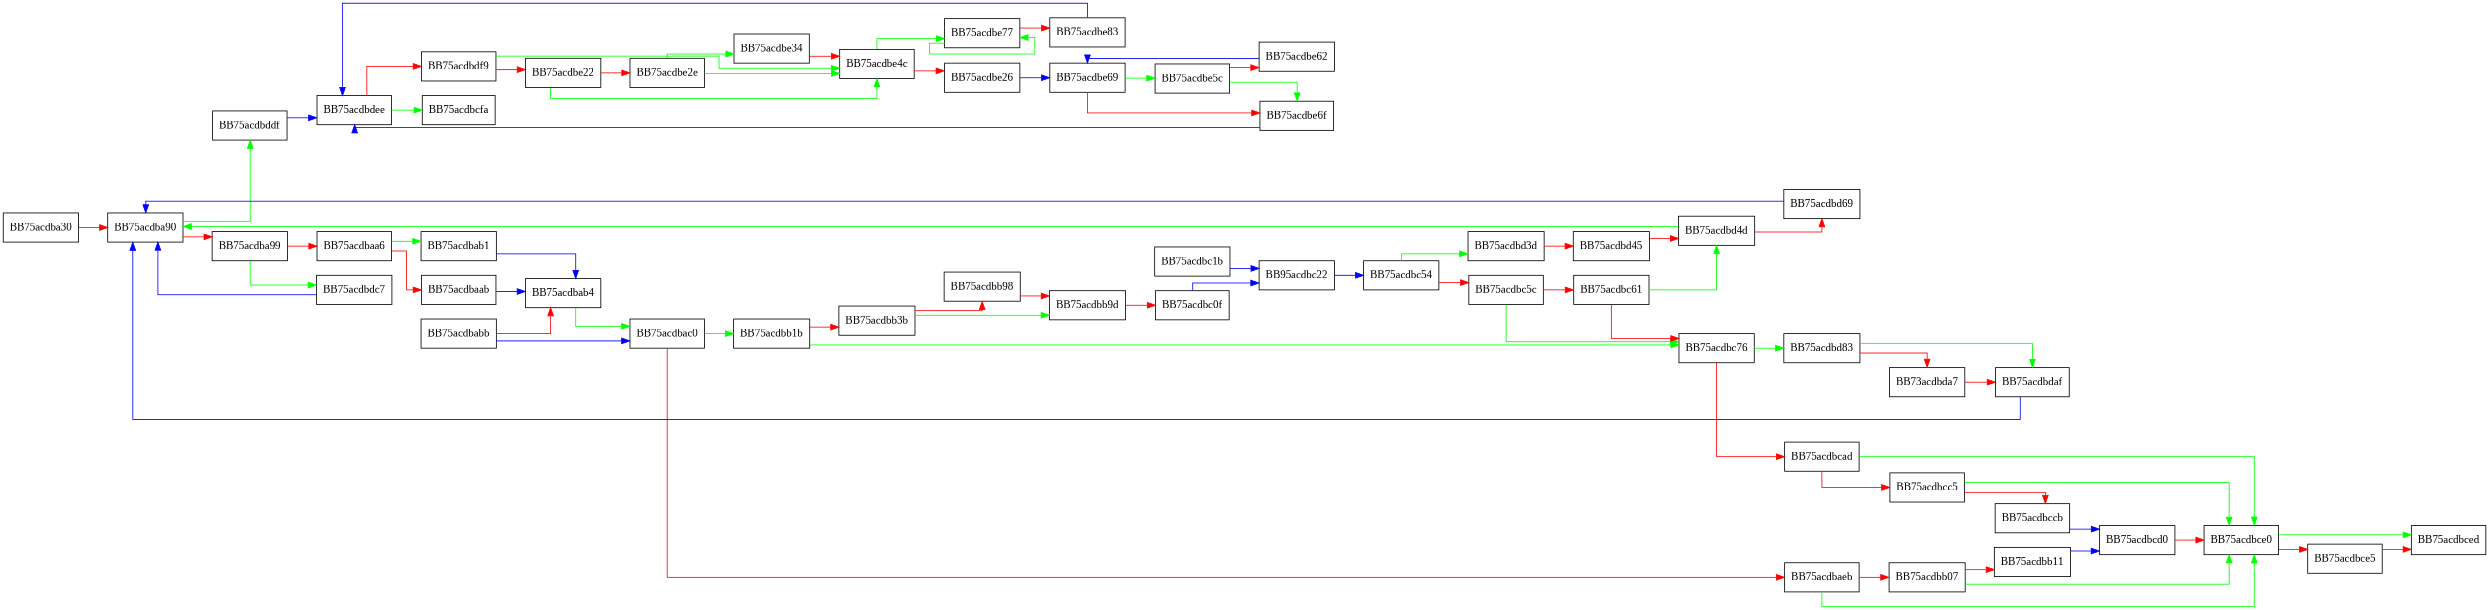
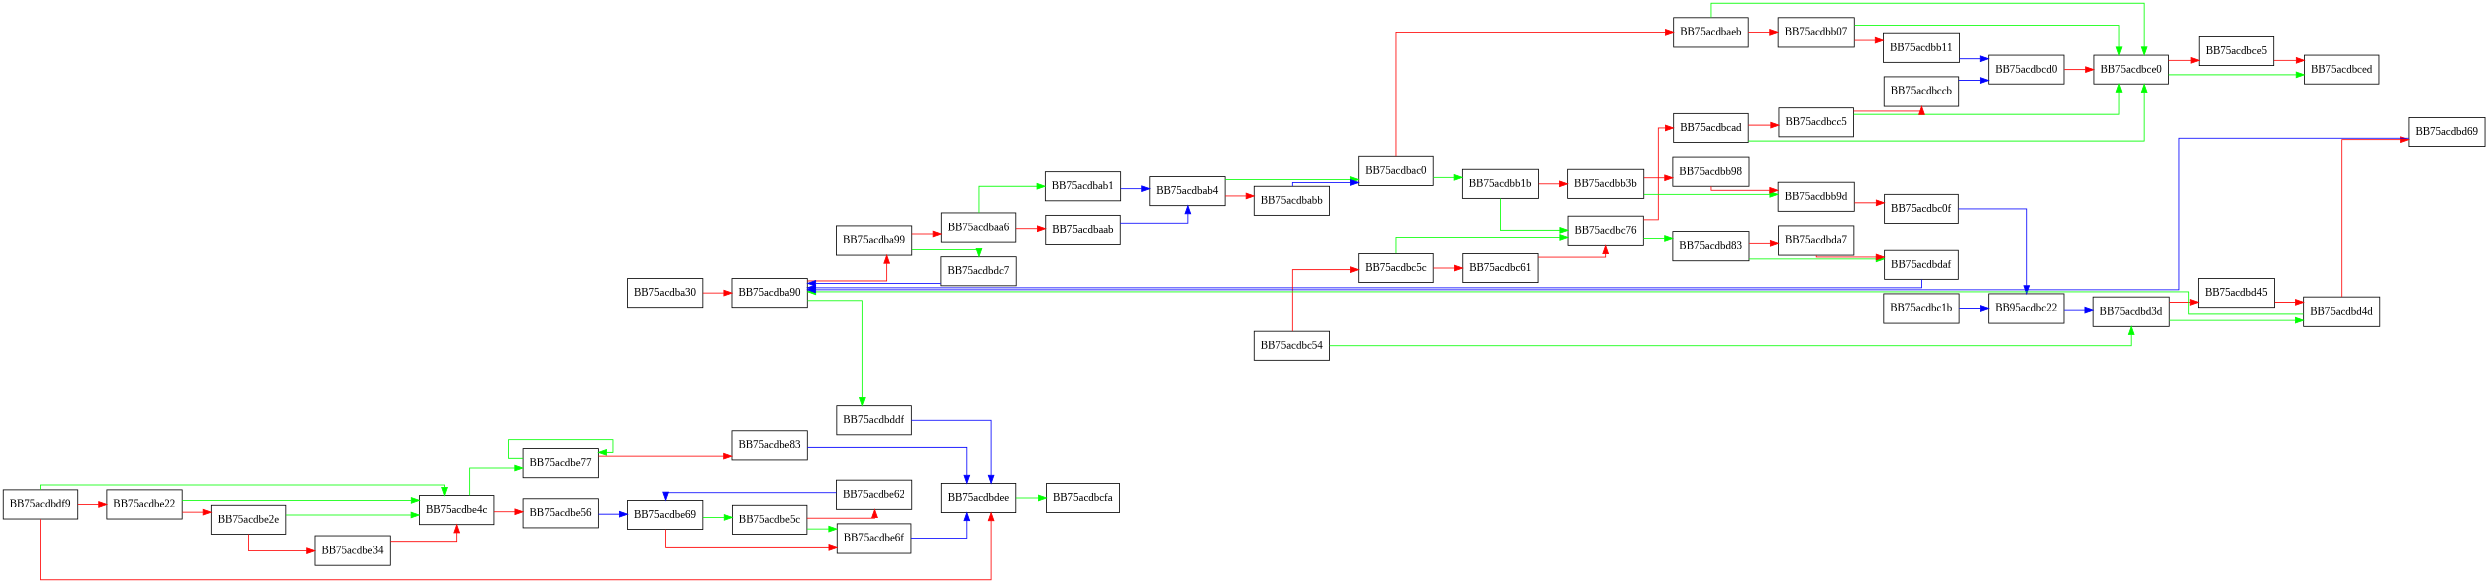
(695, 54) -> (270, 551)
(376, 66) -> (515, 580)
(982, 78) -> (561, 513)
(1345, 275) -> (2075, 310)
(1701, 290) -> (2232, 320)
(533, 334) -> (1236, 196)
(1927, 382) -> (1816, 240)
